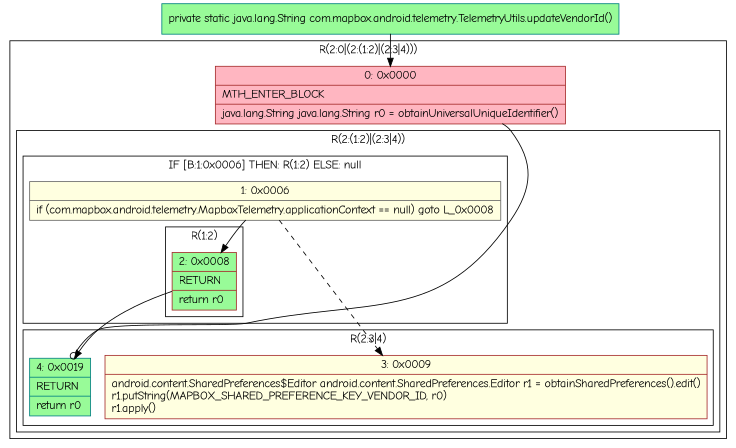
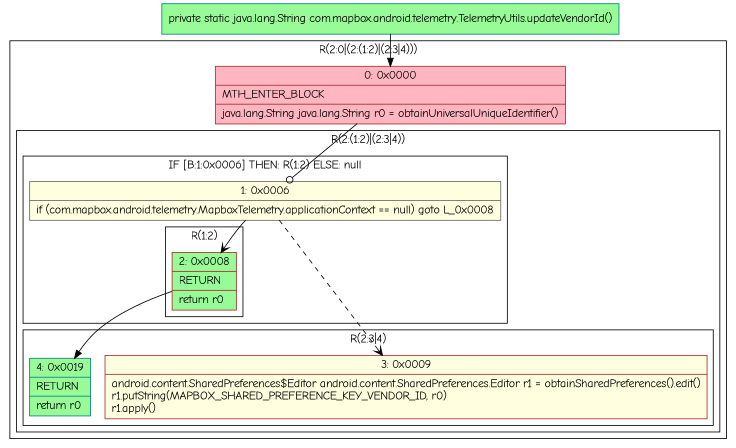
(235, 233) -> (235, 233)
(328, 285) -> (328, 285)
(357, 308) -> (325, 151)
